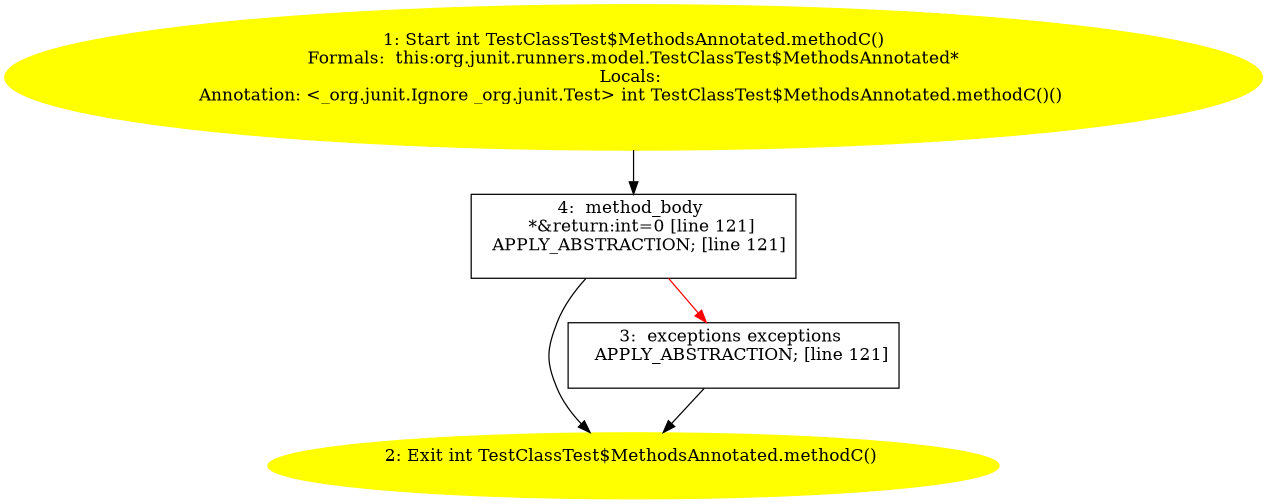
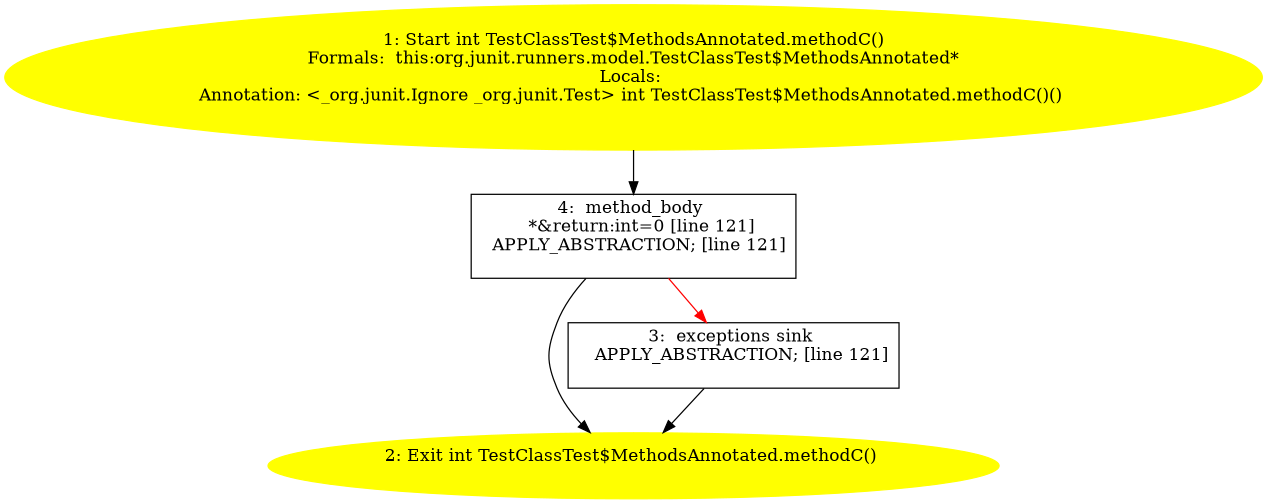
(734, 355) -> (734, 355)
